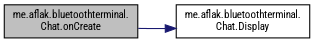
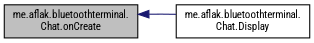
(152, 29) -> (163, 14)
